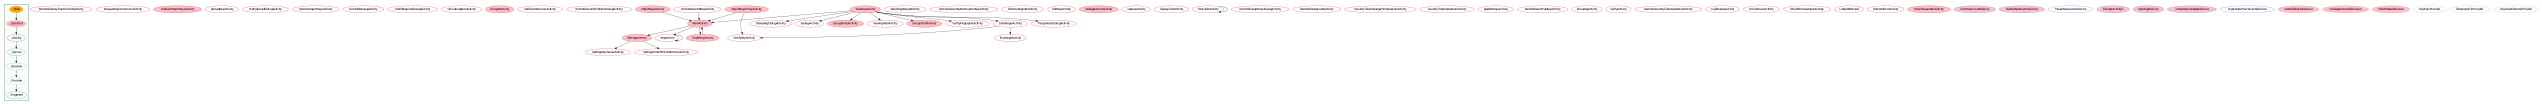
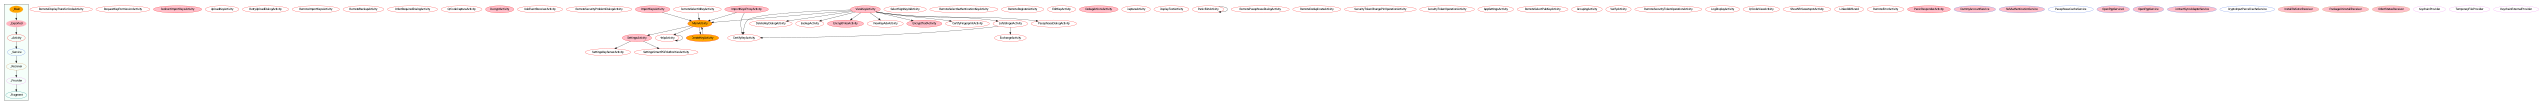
(2113, 9) -> (2113, 9)
none -> (792, 13)
(700, 24) -> (700, 24)
(702, 38) -> (702, 38)
